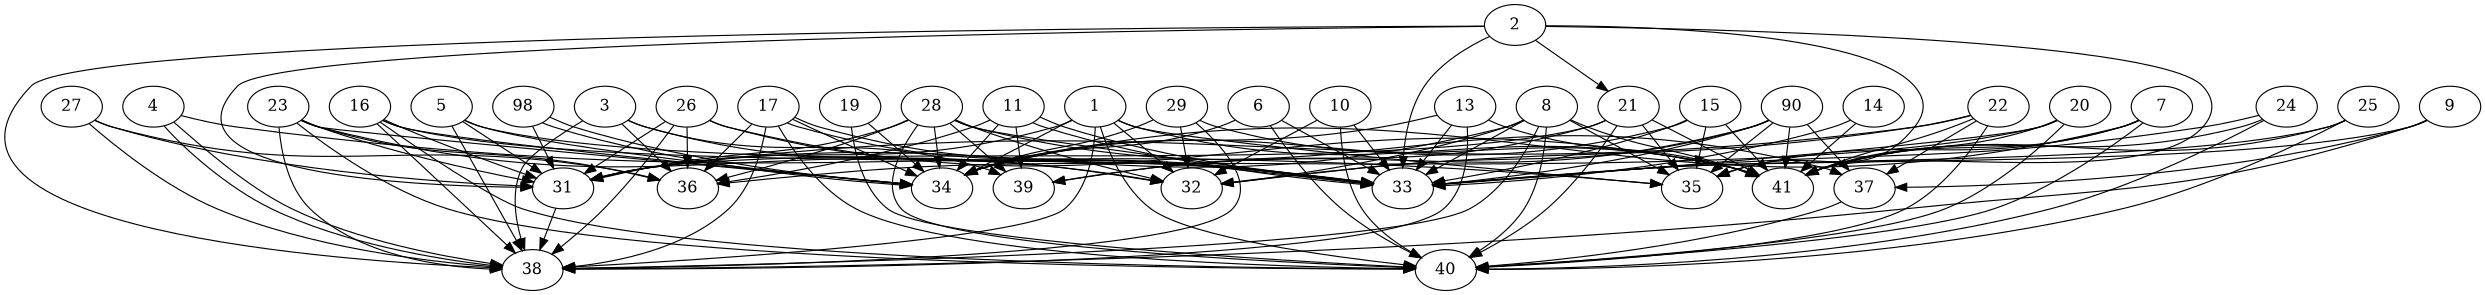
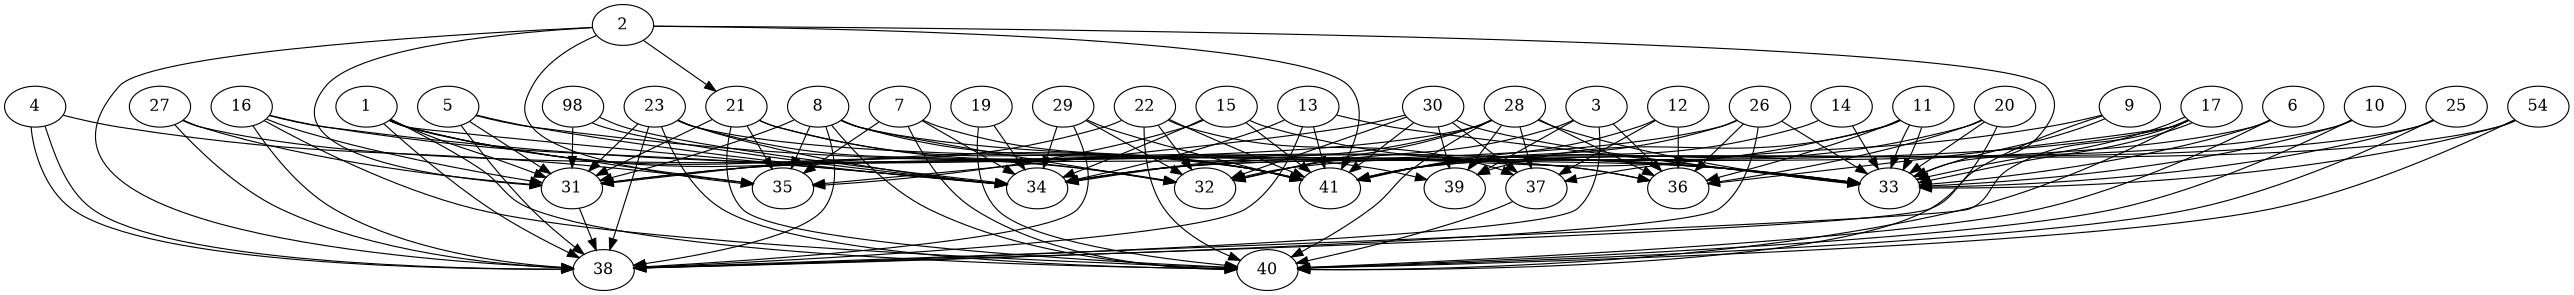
none -> (1678, 107)
(1792, 107) -> (1433, 107)
(2287, 107) -> (2538, 107)
